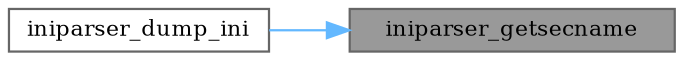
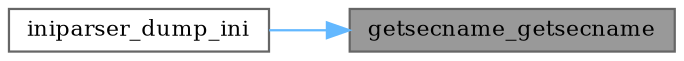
(512, 30) -> (512, 30)
